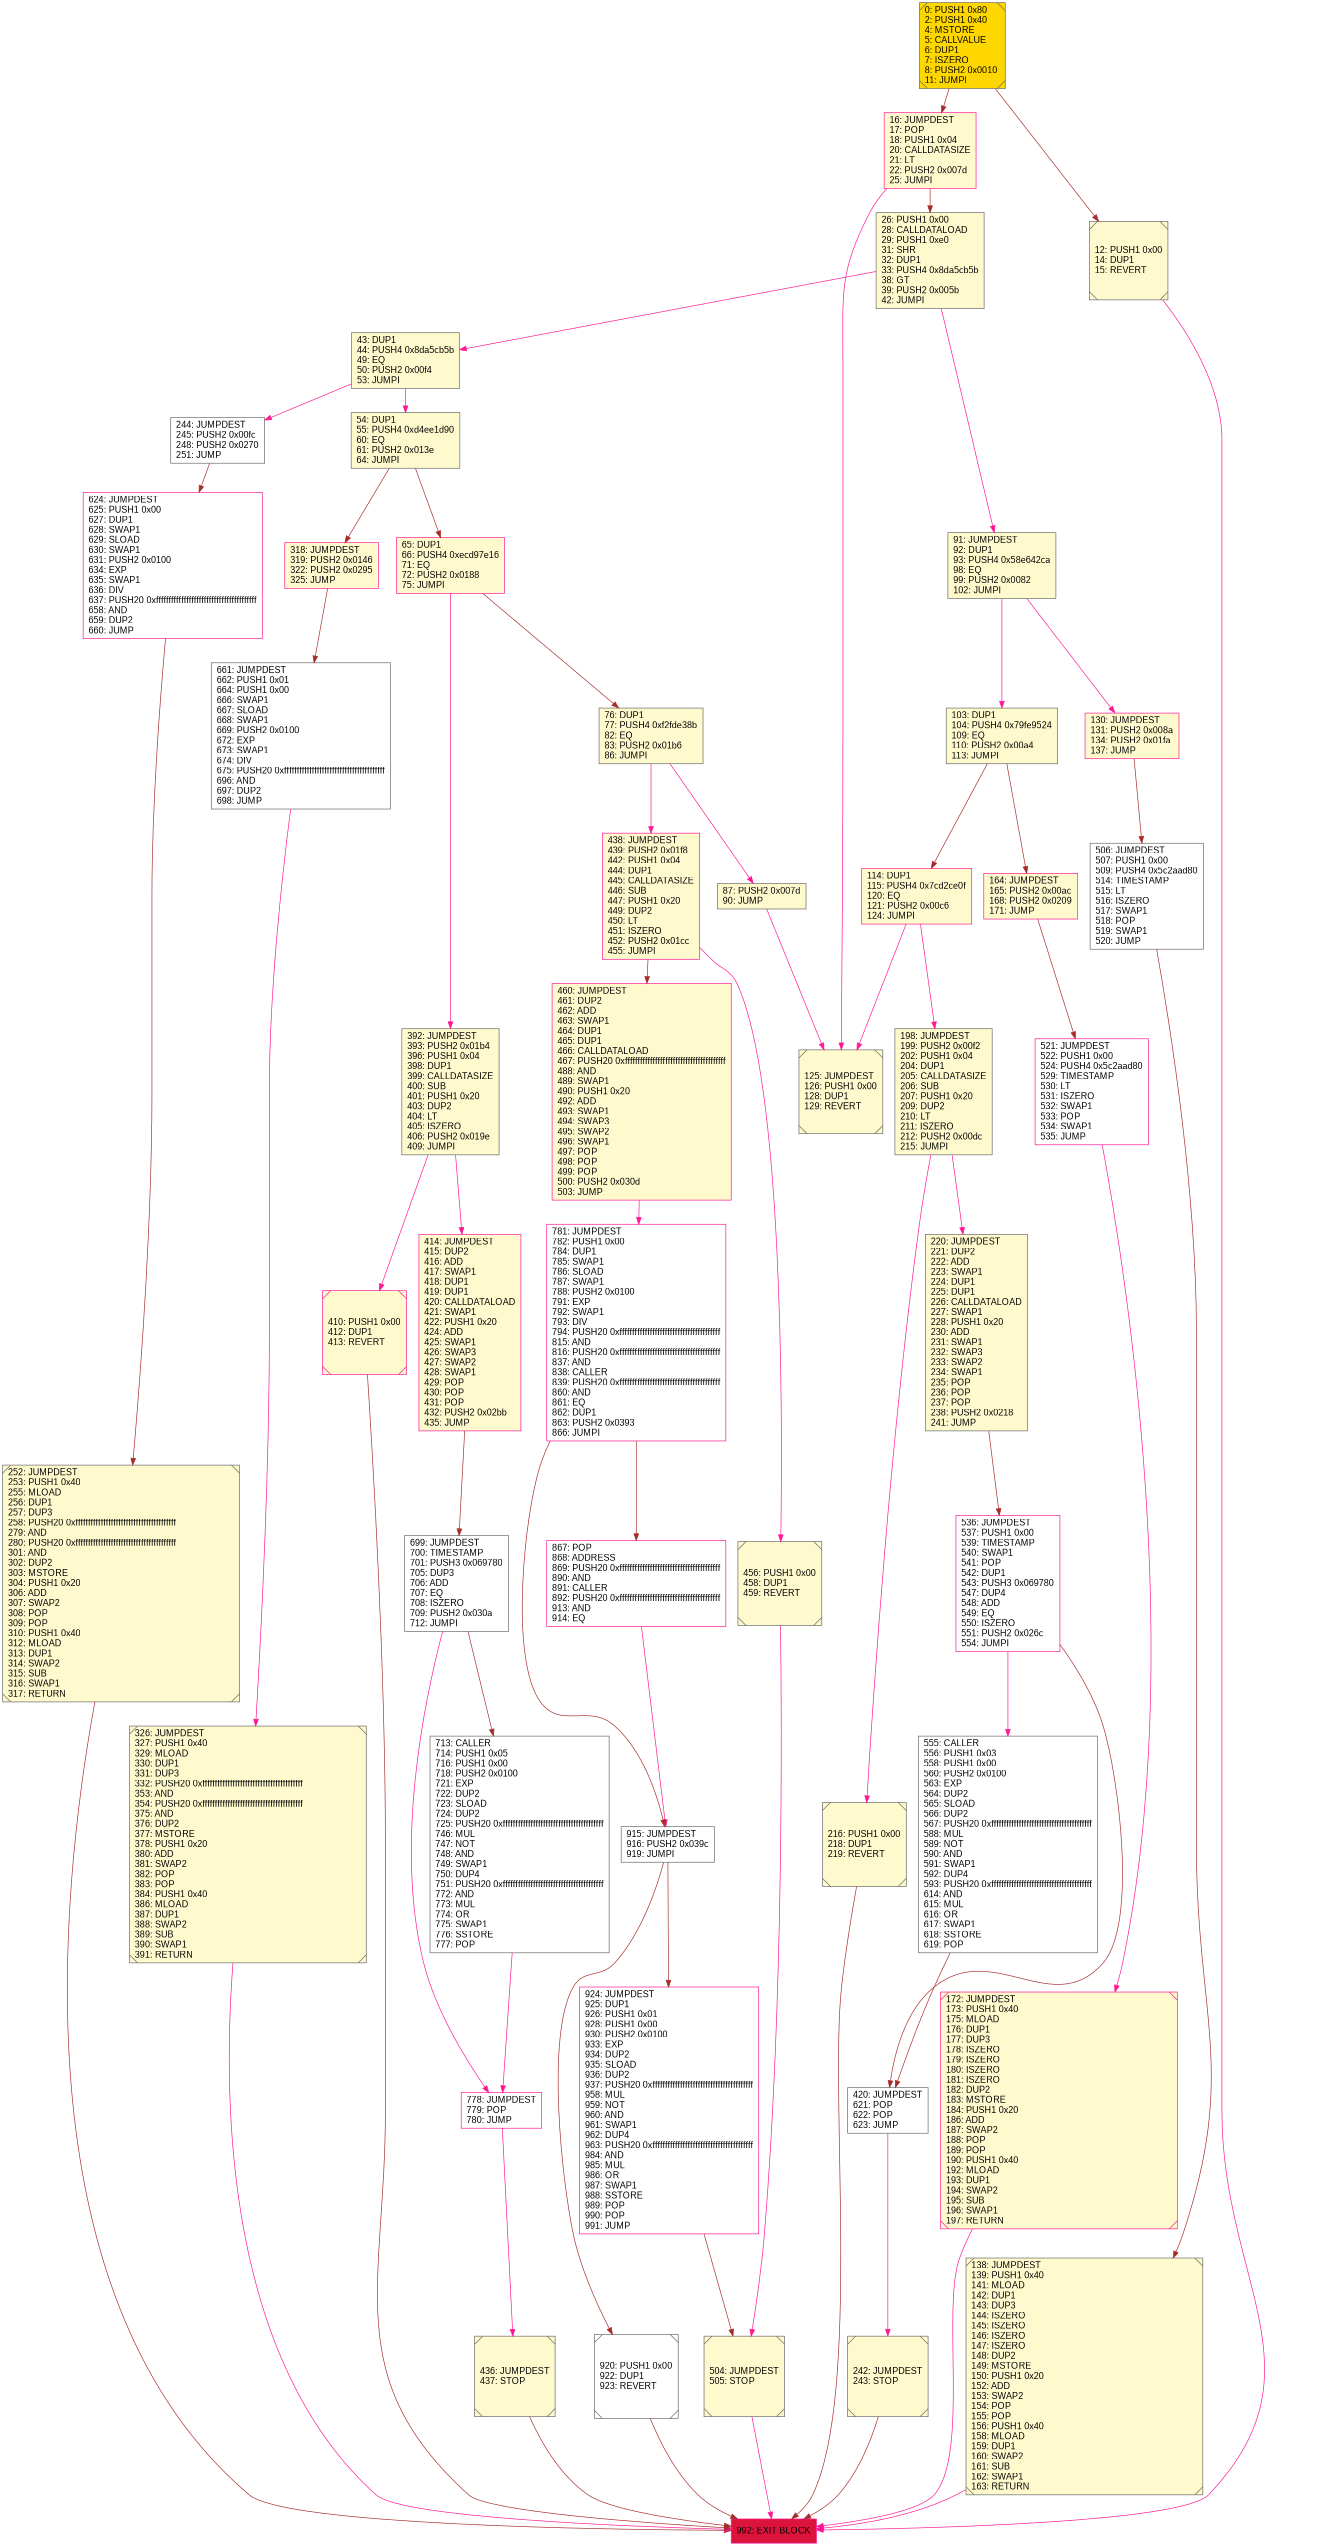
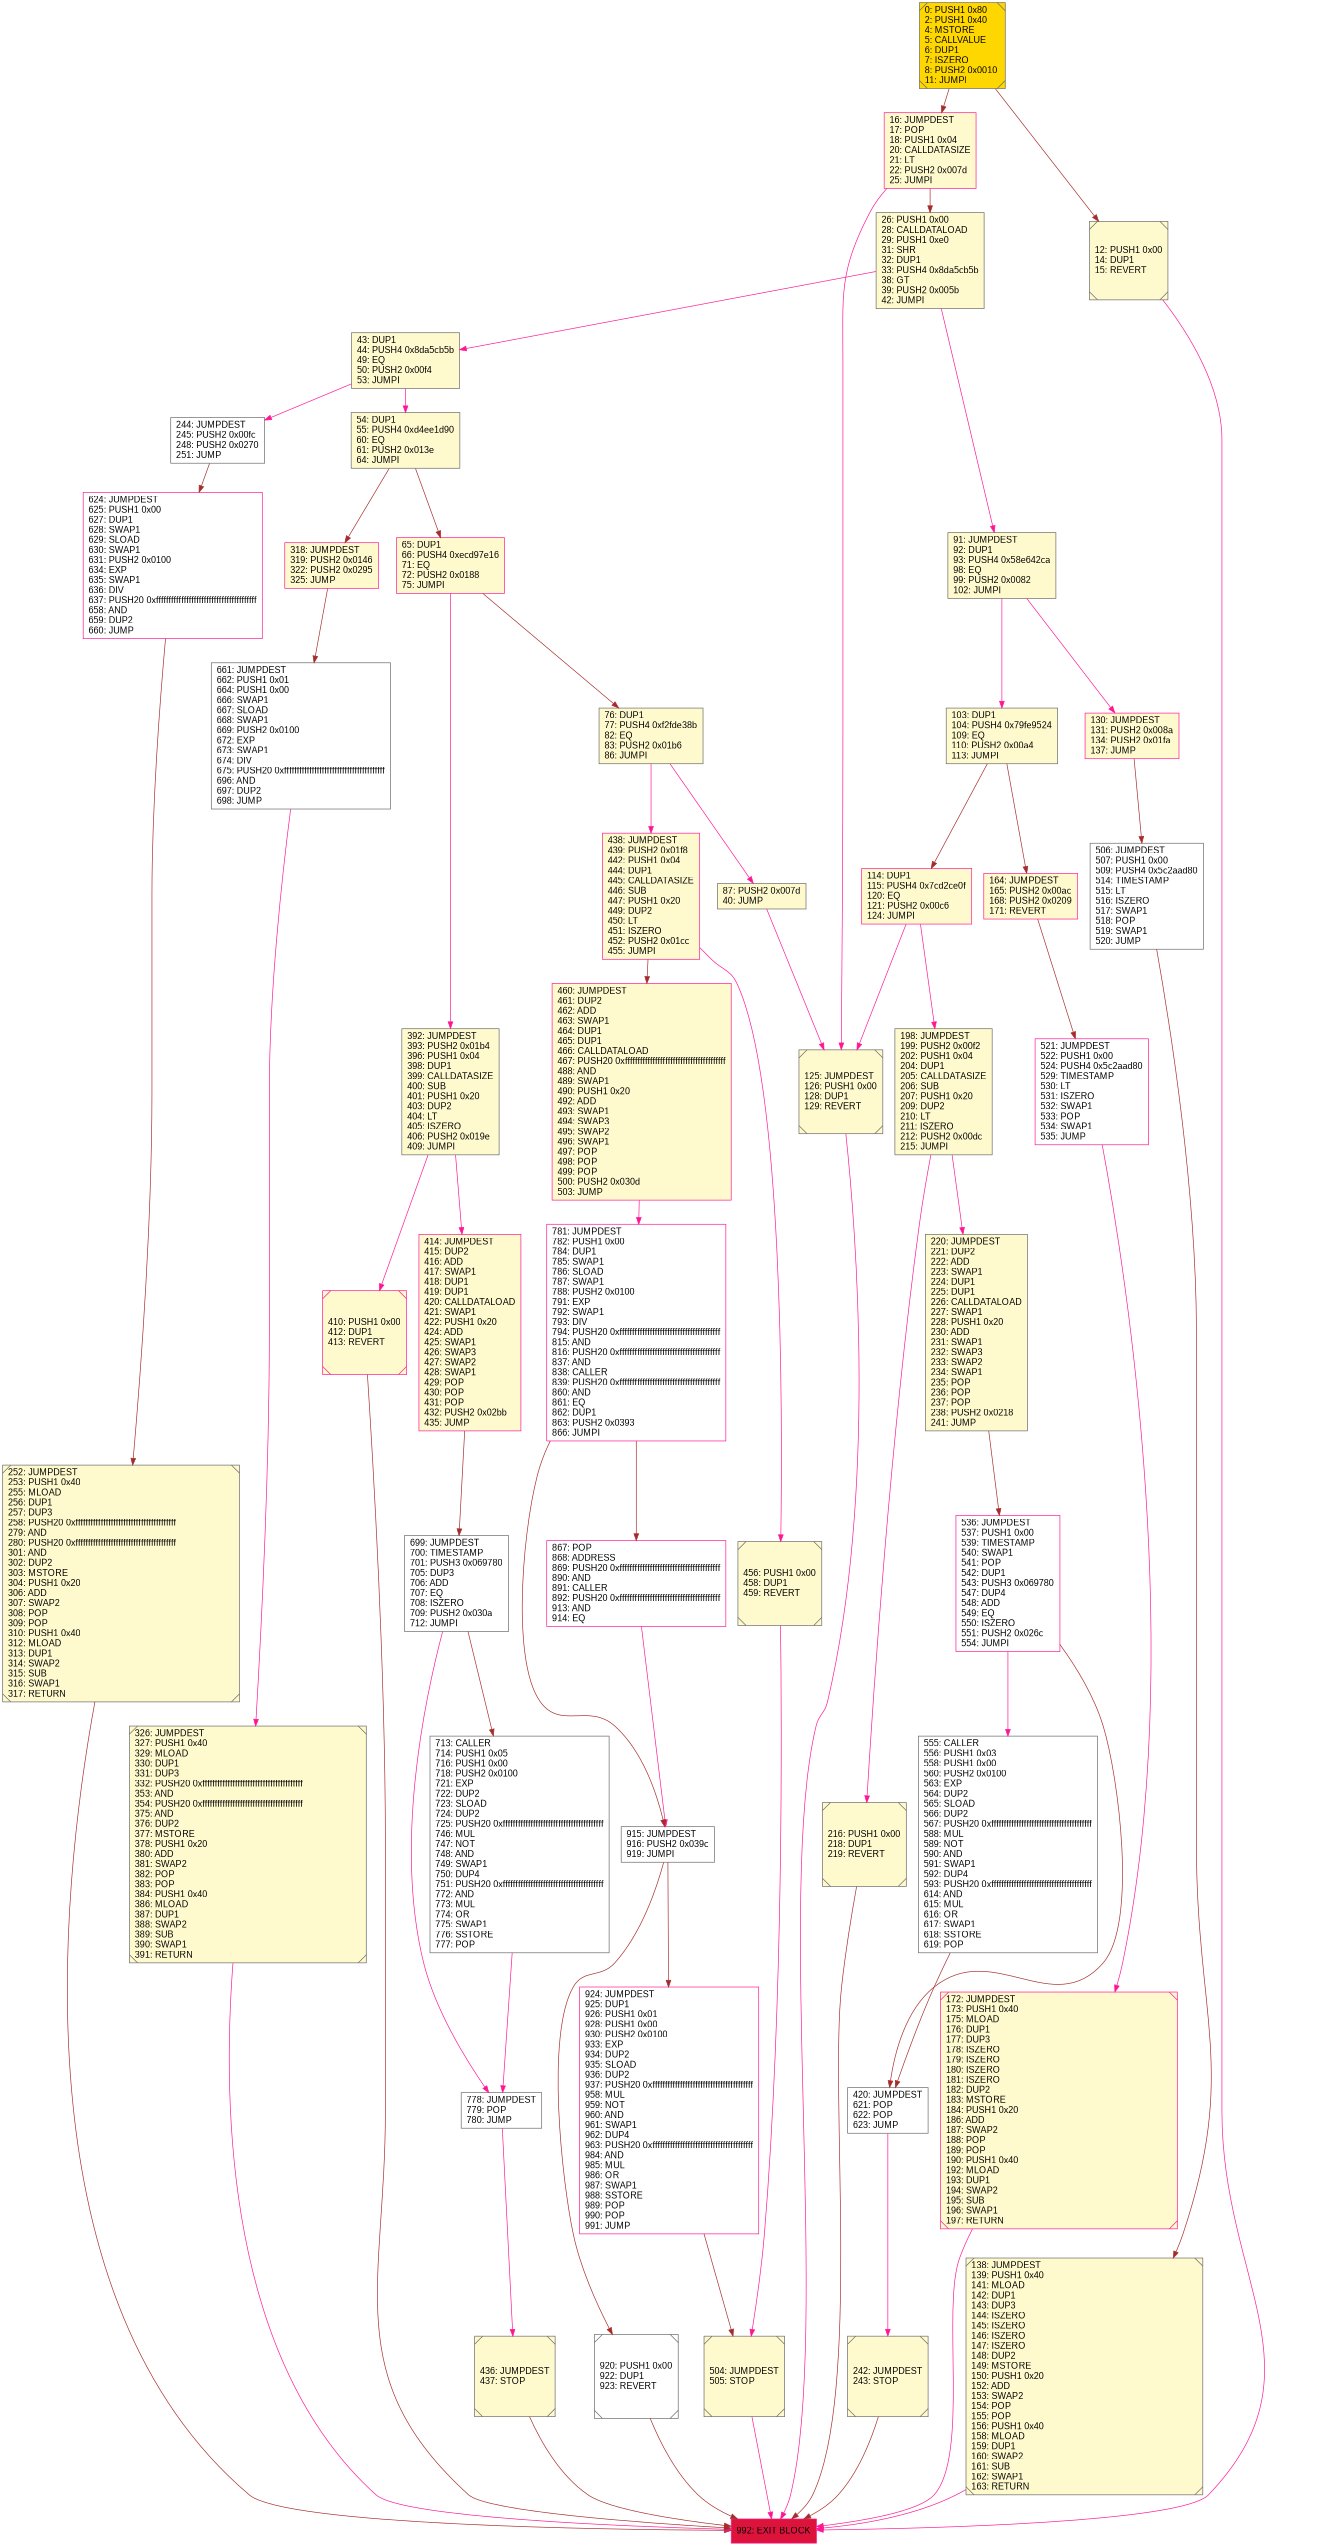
(762, 896) -> (762, 896)
(1031, 896) -> (1031, 896)
none -> (804, 1821)
(501, 2110) -> (501, 2110)
